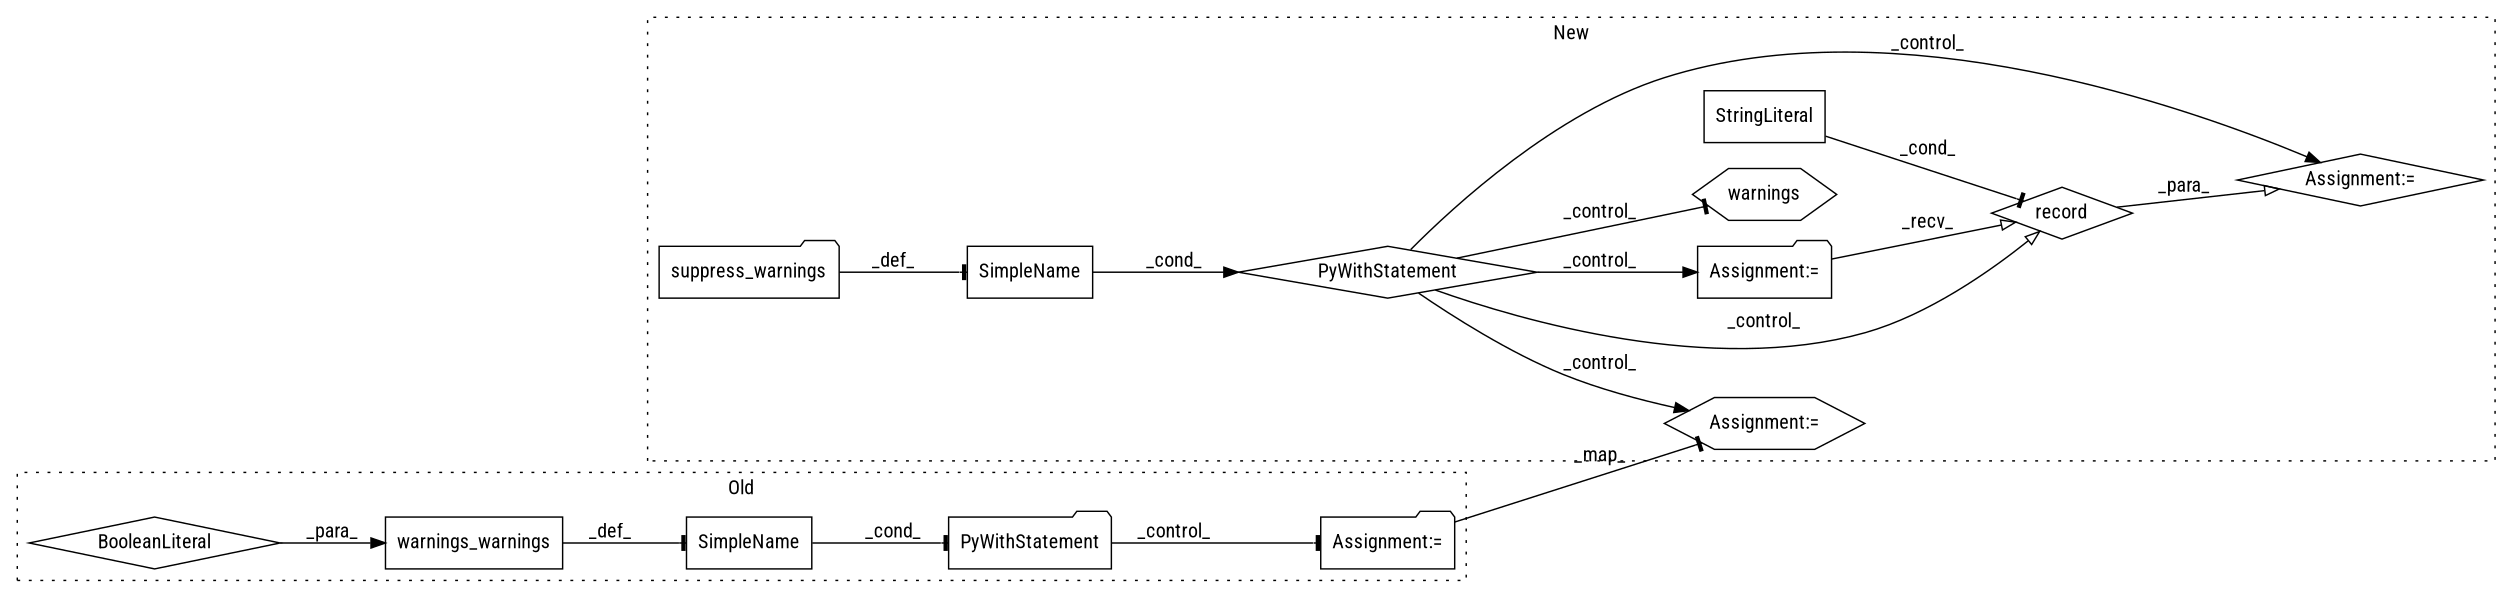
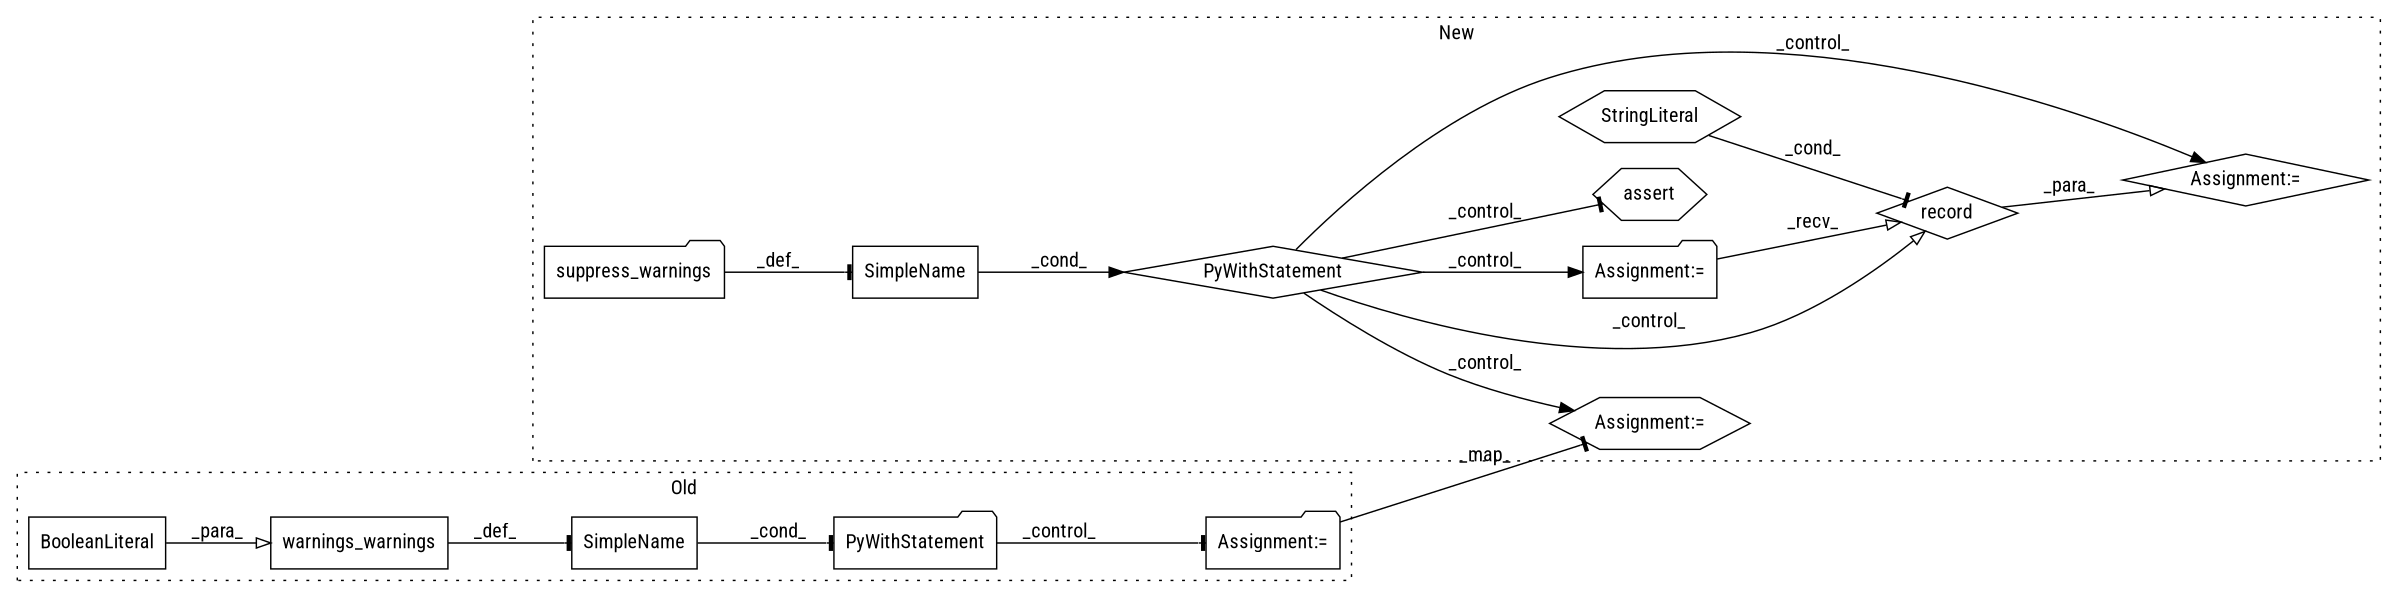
(1765, 117) -> (1650, 117)
(1765, 194) -> (1650, 194)
(155, 543) -> (97, 543)
(325, 543) -> (211, 543)
